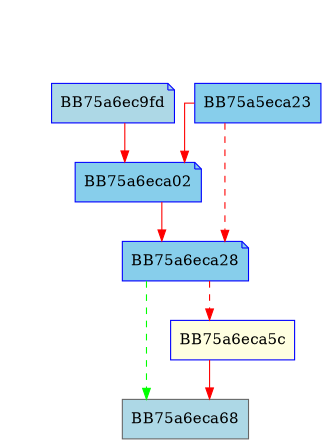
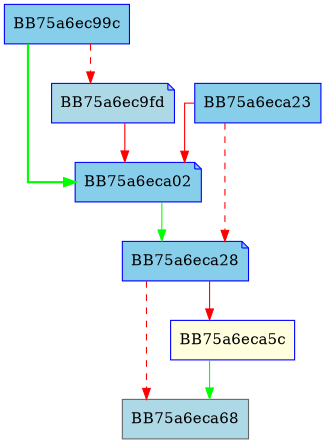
none -> (67, 24)
(258, 103) -> (258, 103)
(162, 216) -> (162, 216)
(210, 295) -> (210, 295)
(146, 335) -> (146, 335)
(210, 374) -> (210, 374)
